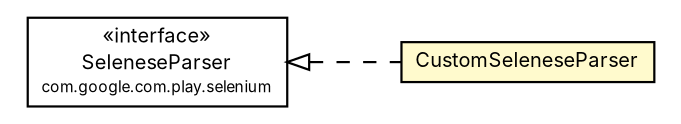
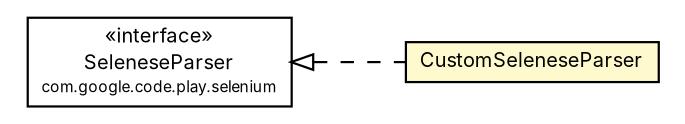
(157, 88) -> (160, 88)
